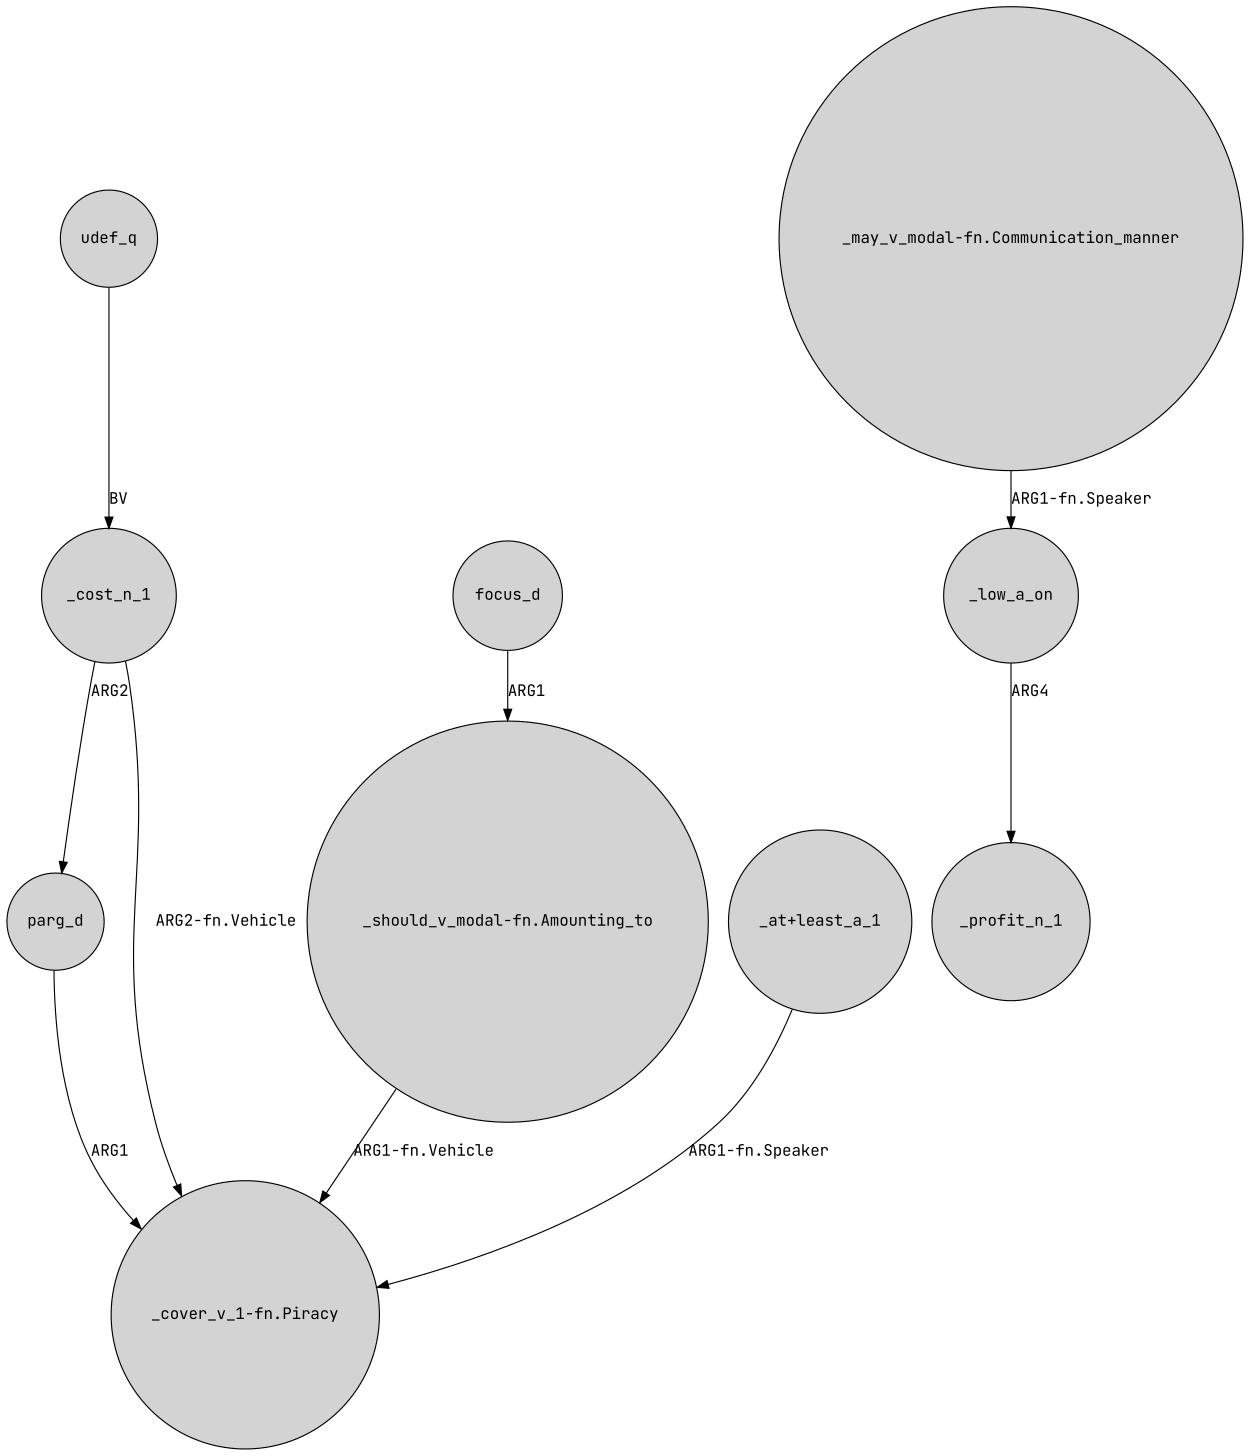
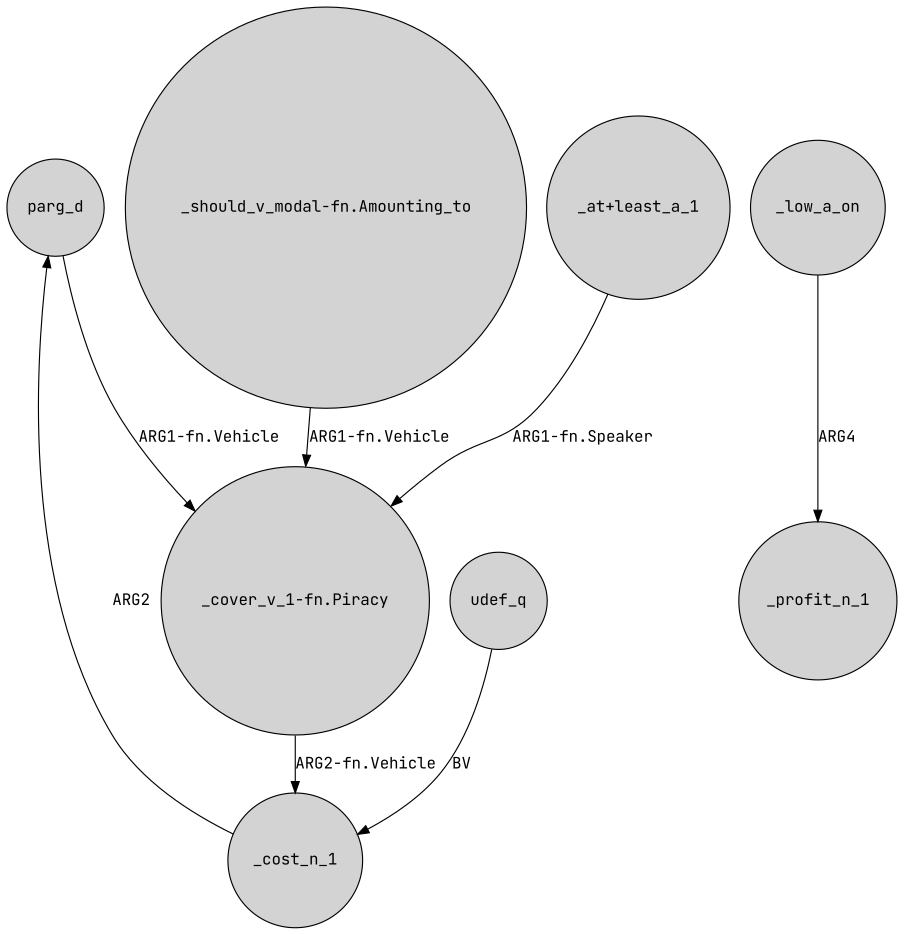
(1011, 239) -> none
(508, 596) -> none
(134, 926) -> (295, 758)
(110, 1151) -> (209, 437)
